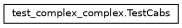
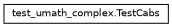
(91, 14) -> (86, 14)
